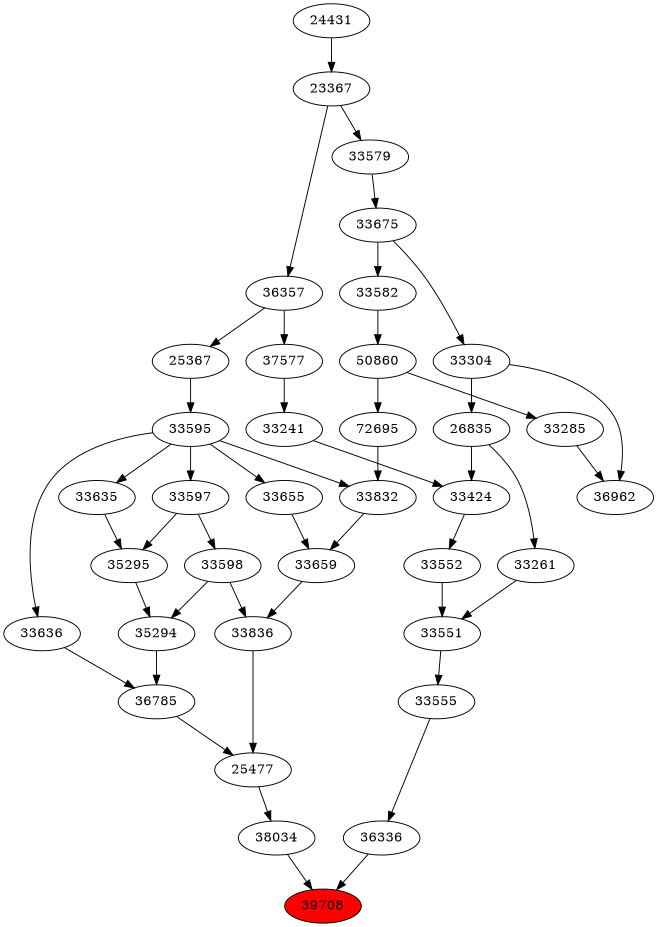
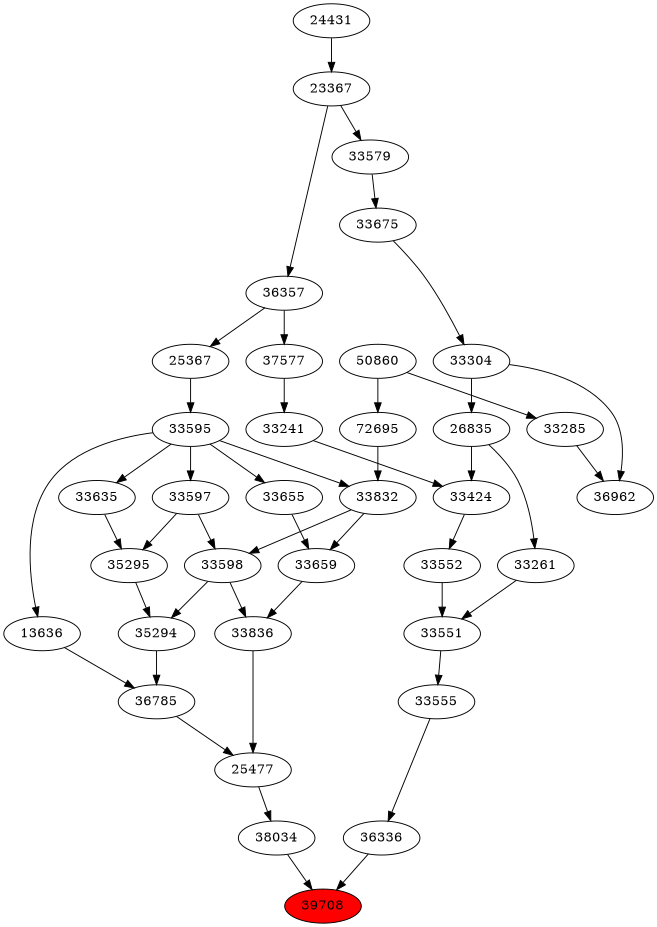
(378, 293) -> none
none -> (307, 529)
(42, 634) -> (42, 634)
